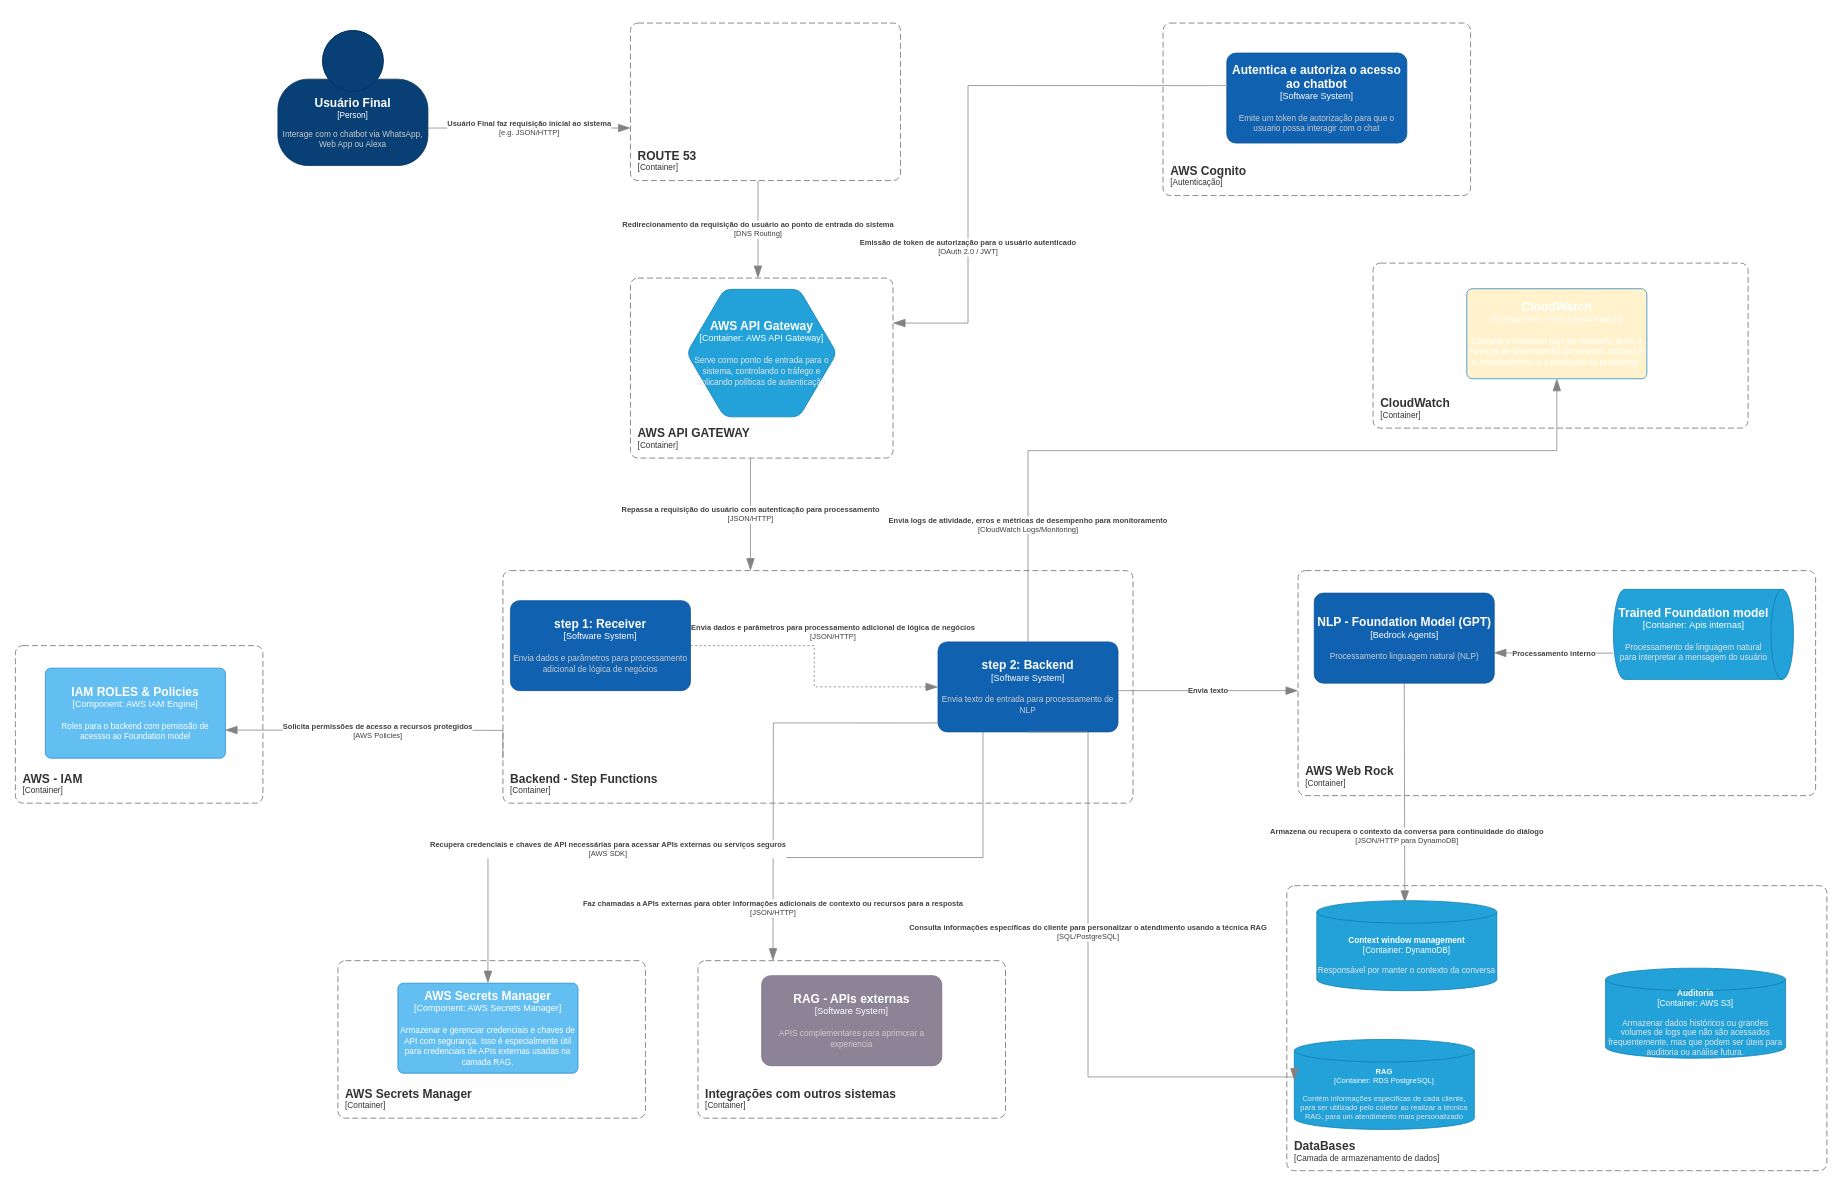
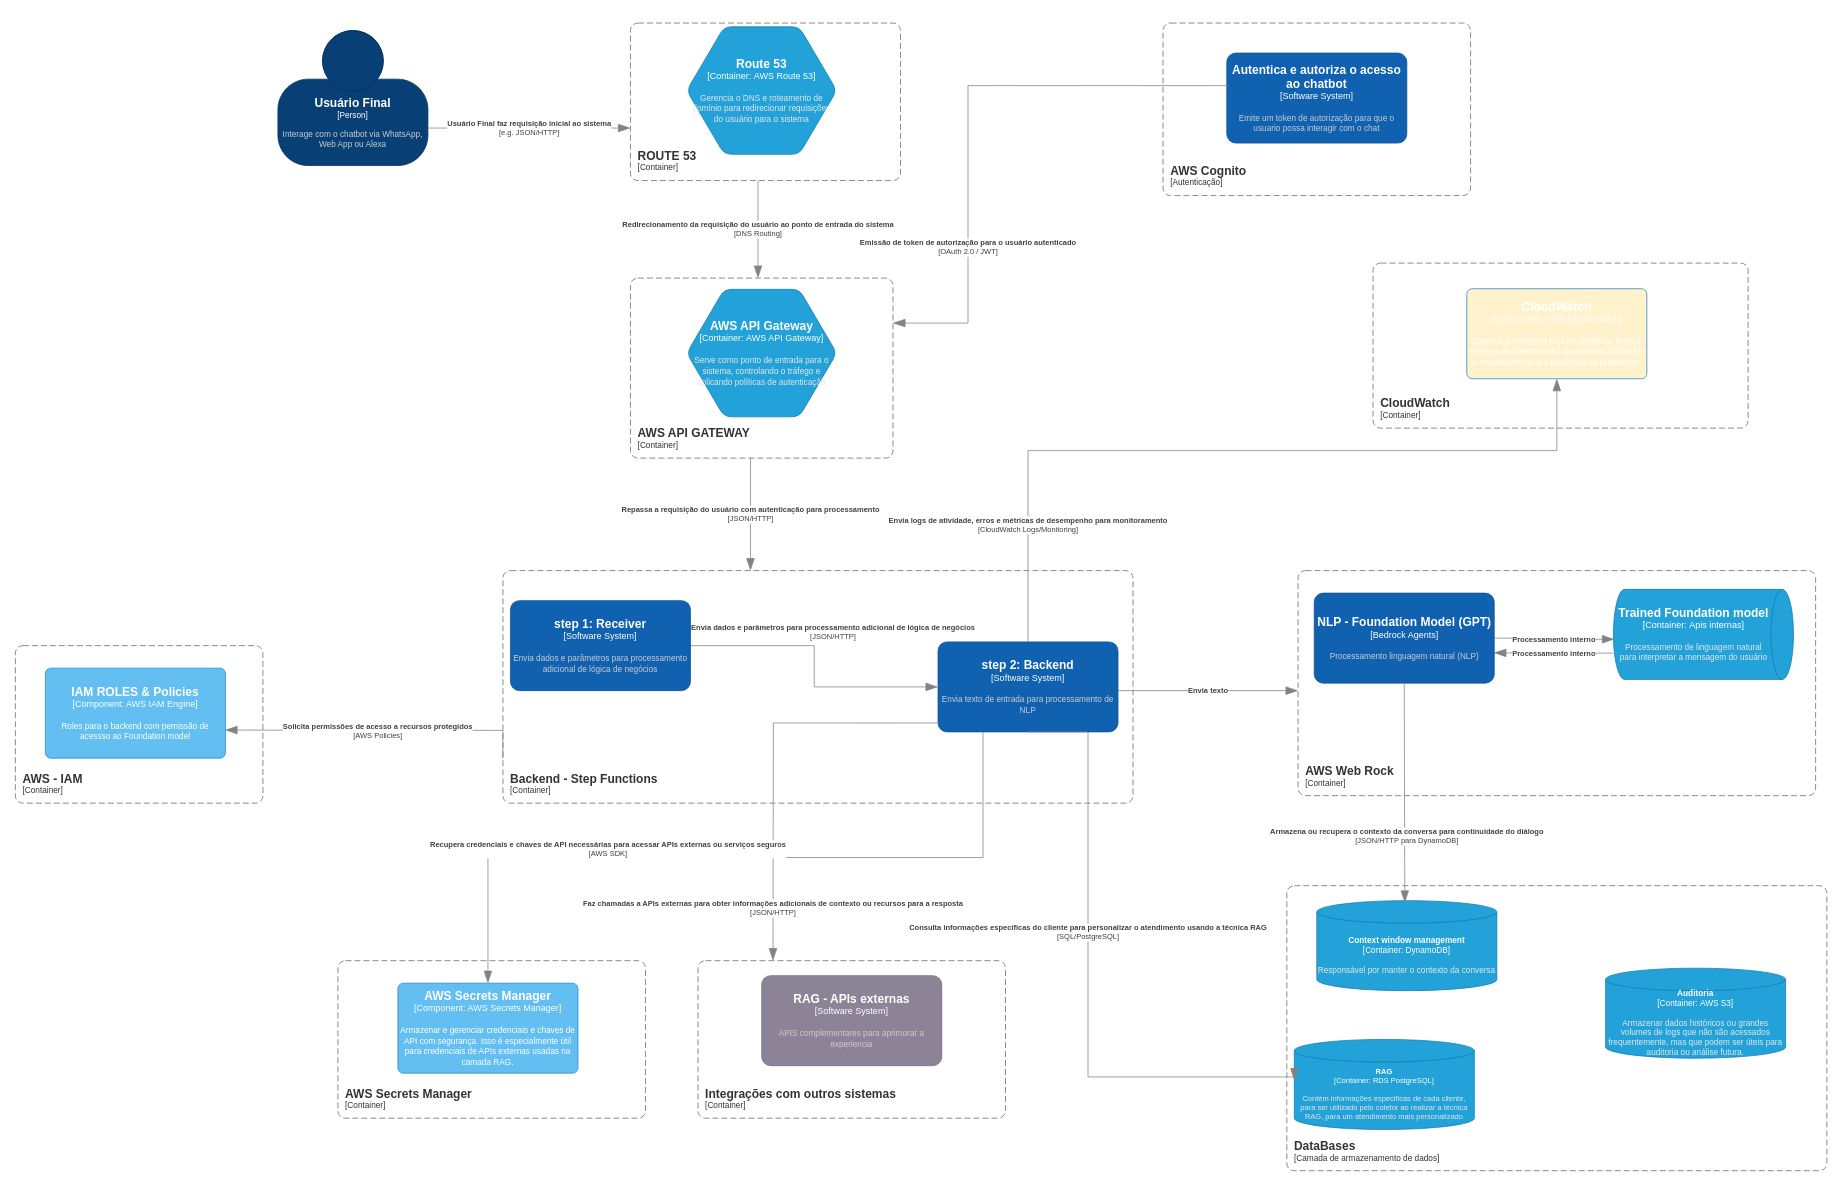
none -> (762, 90)
none -> (1556, 639)
(814, 659) -> (814, 659)
